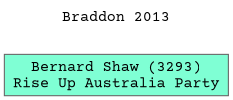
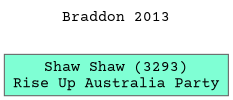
(116, 75) -> (116, 75)
